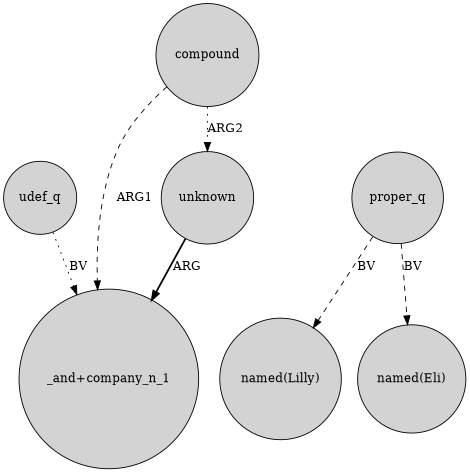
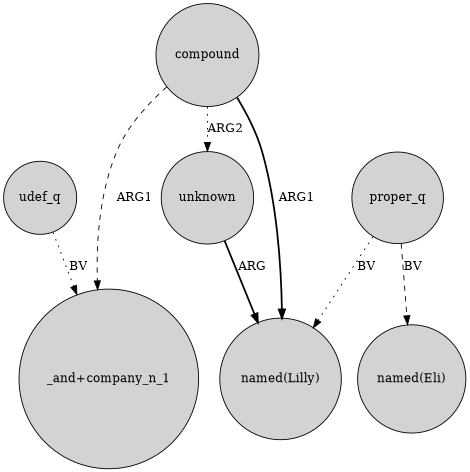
none -> (273, 200)
(171, 265) -> (240, 277)
(346, 278) -> (346, 278)
